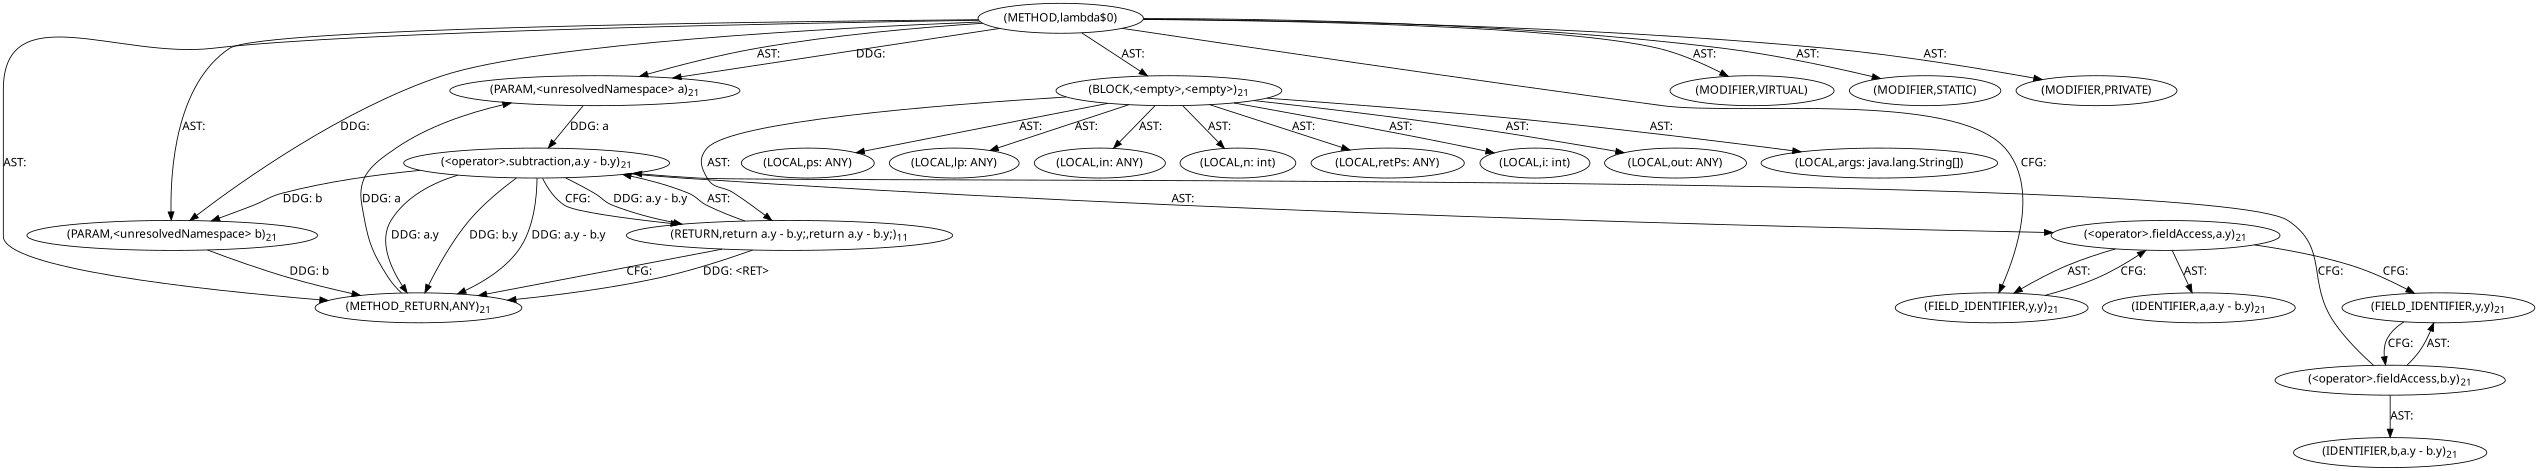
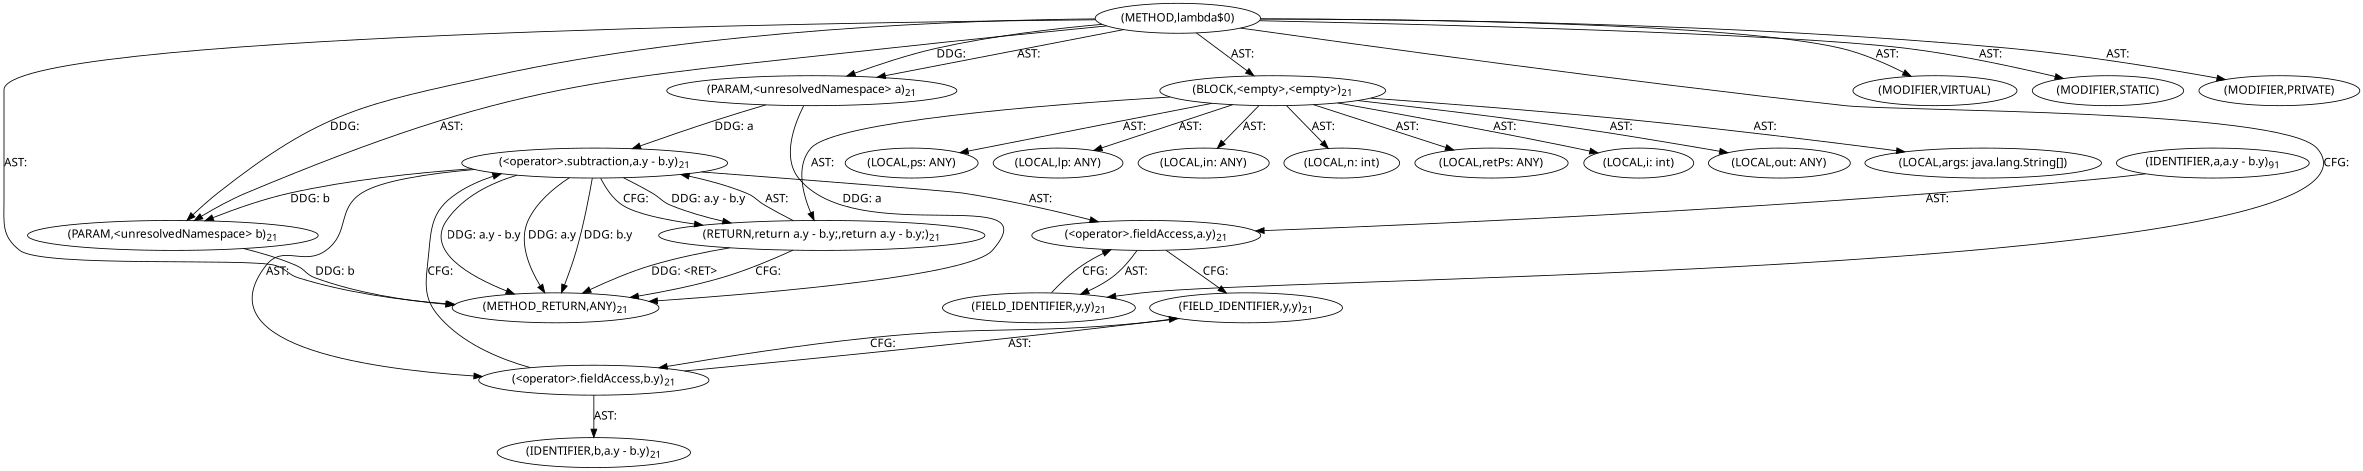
(375, 165) -> (983, 256)
(903, 234) -> (935, 234)
(2180, 268) -> (1705, 209)
none -> (258, 281)
(2260, 307) -> (2274, 162)
